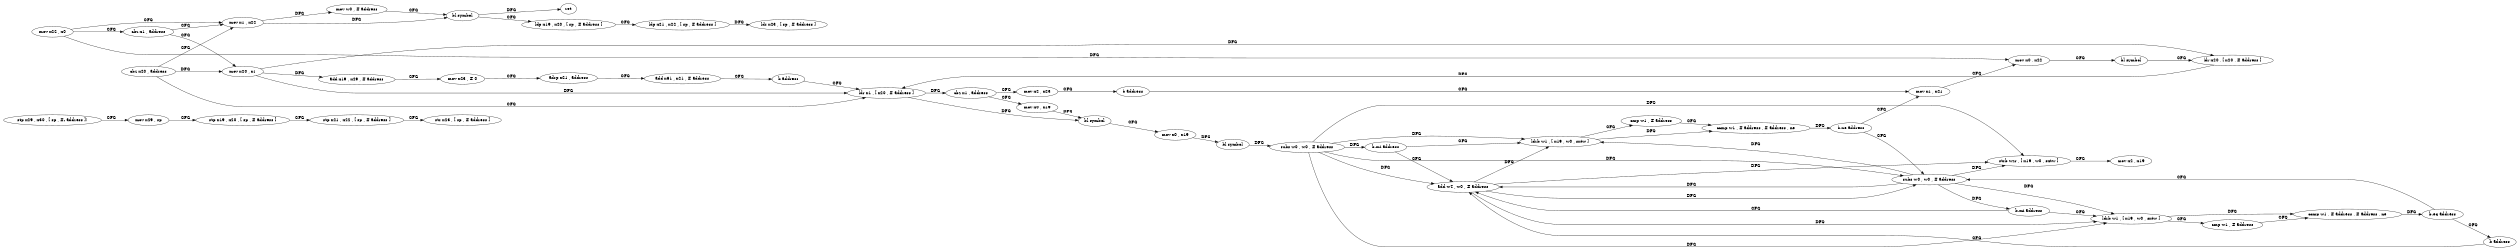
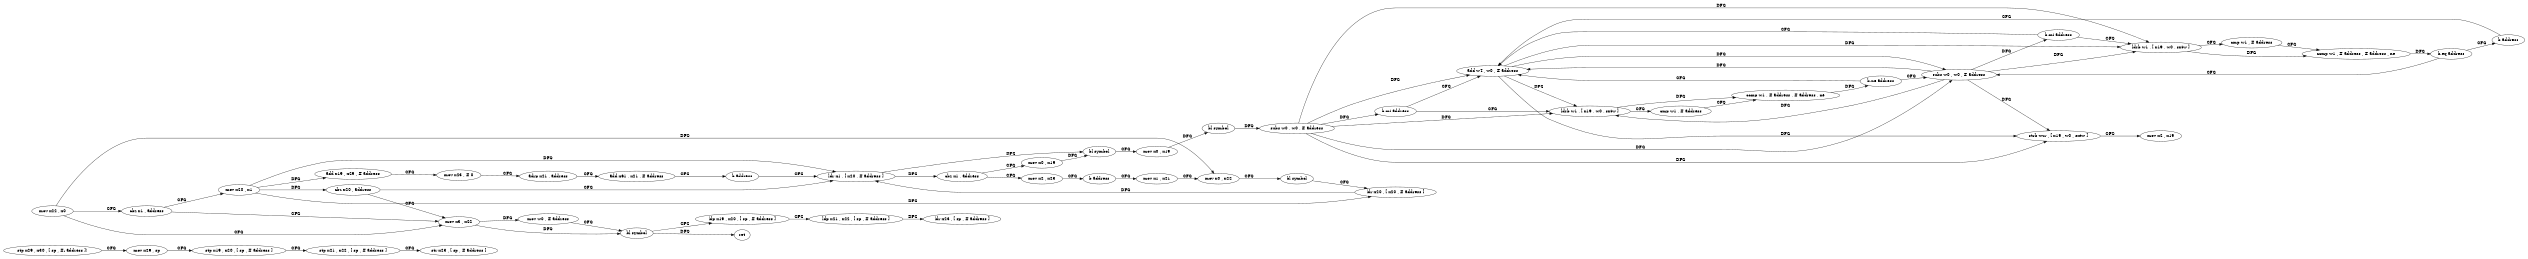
(243, 23) -> (459, 222)
(197, 72) -> (291, 190)
(1889, 110) -> (1690, 80)
